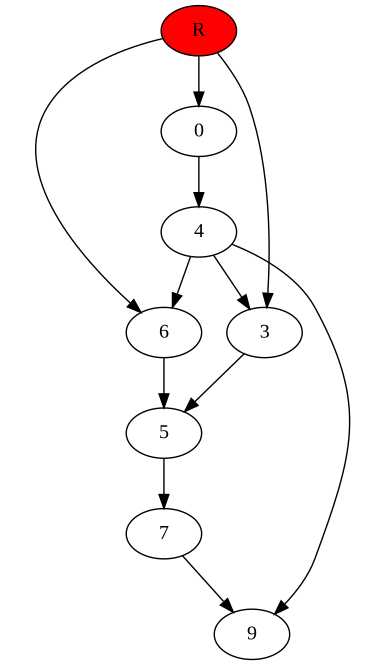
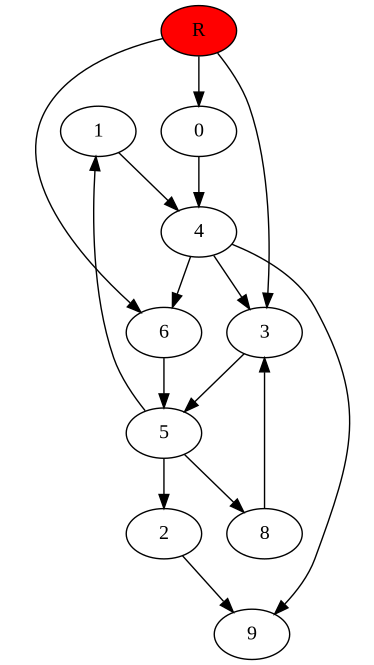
none -> (98, 131)
(164, 534) -> (164, 534)
none -> (265, 534)
